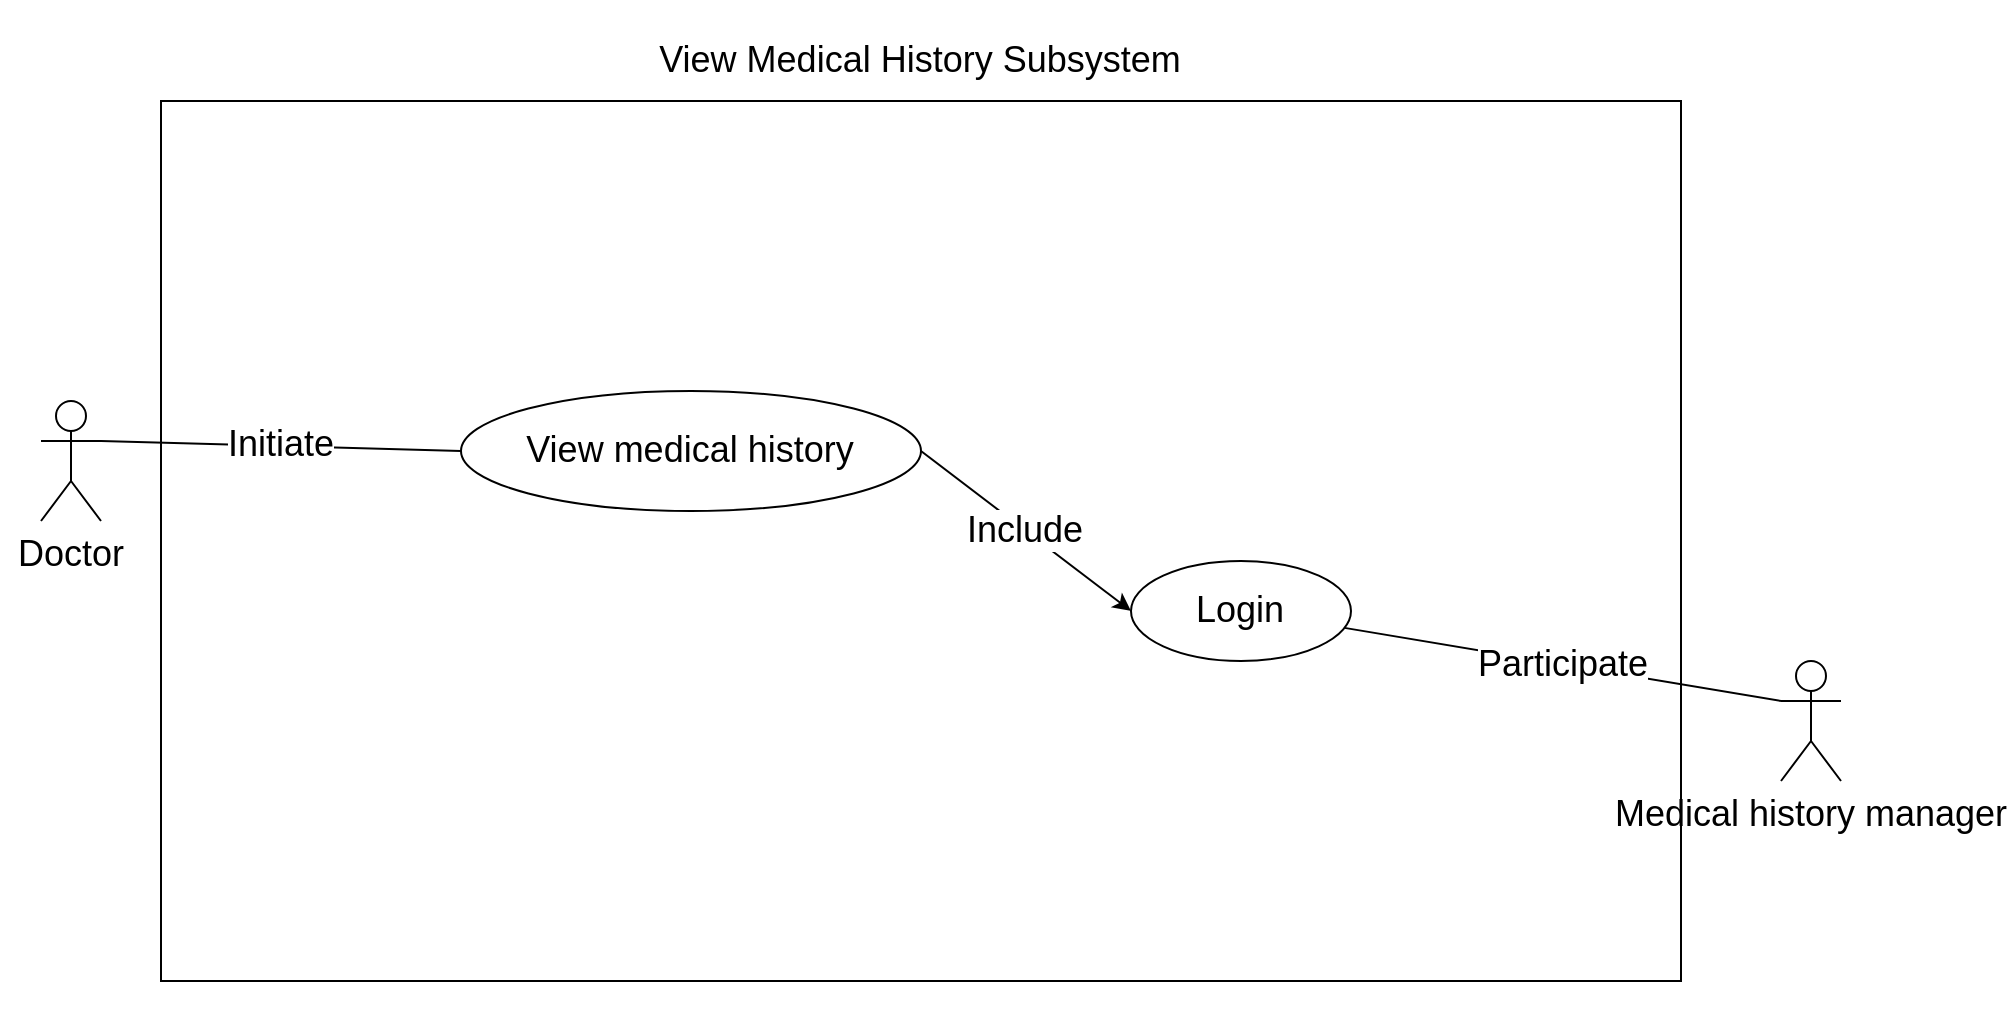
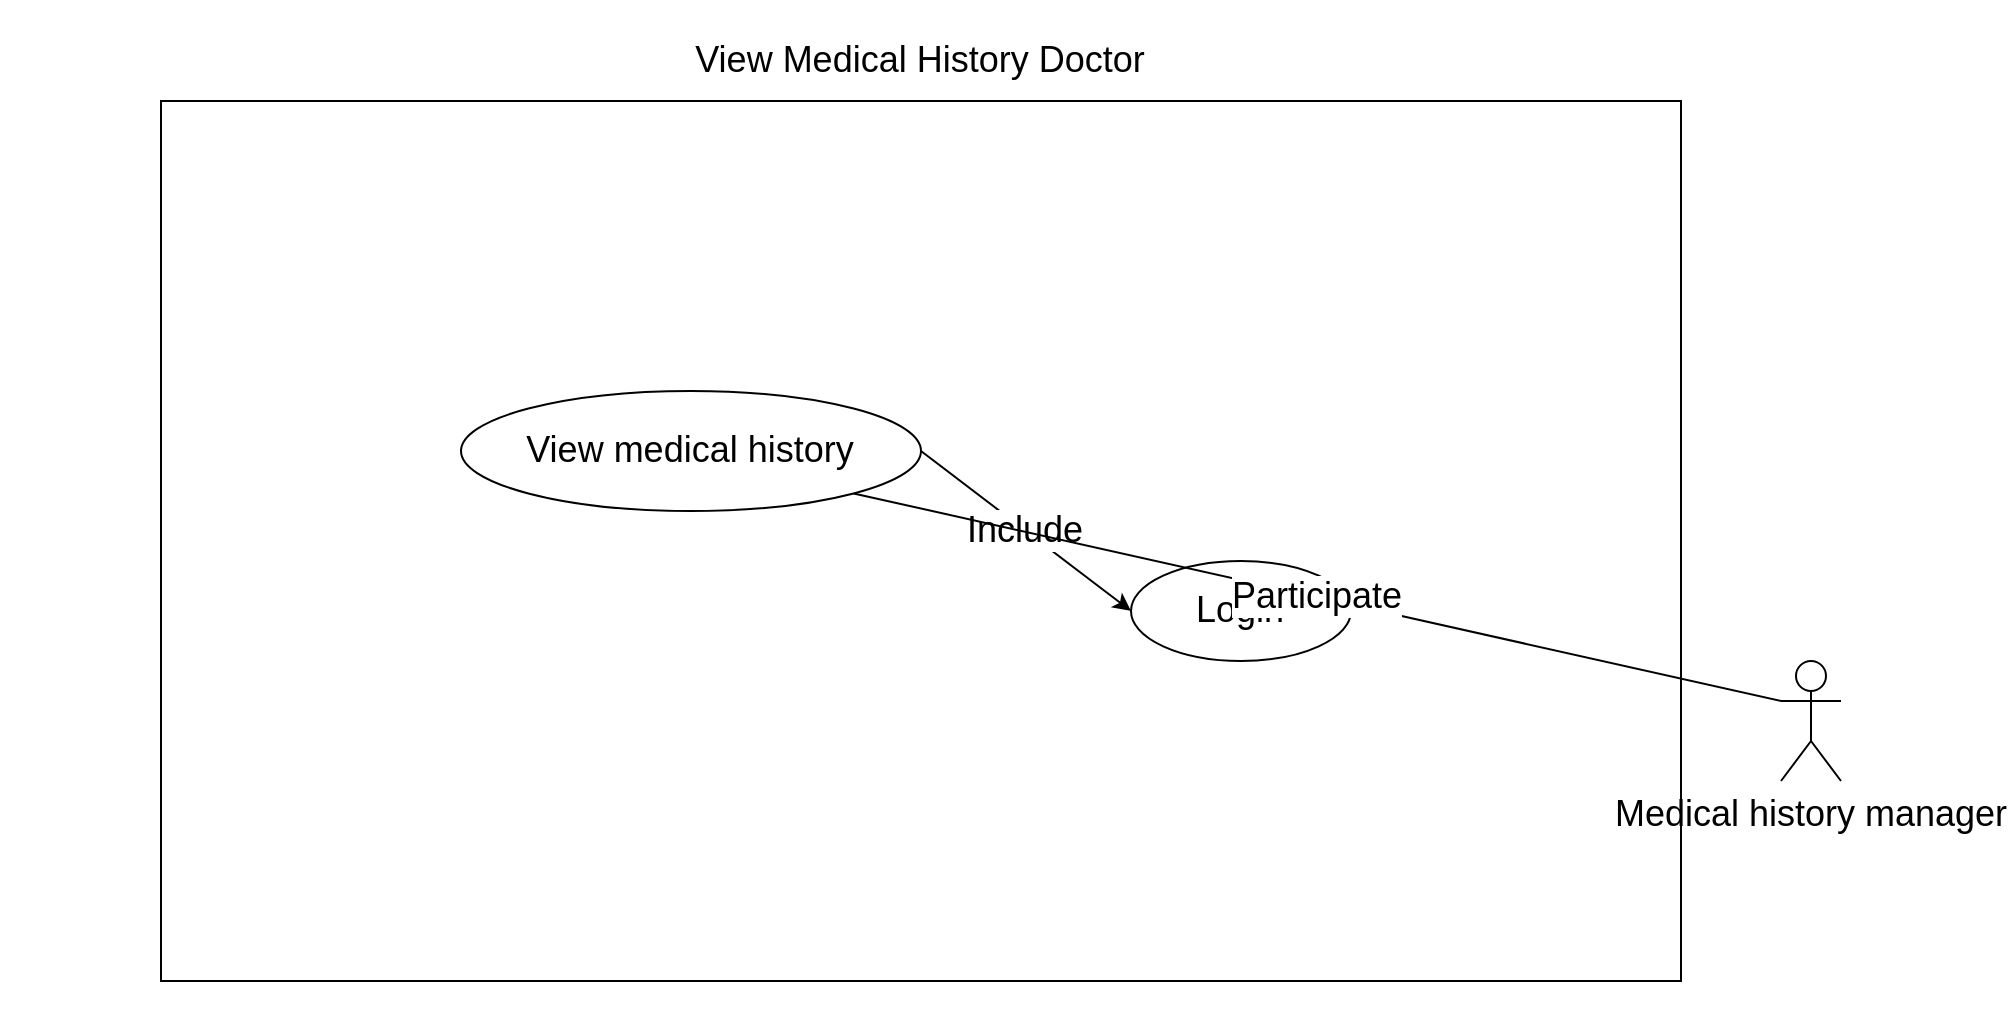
(921, 61) -> (921, 61)
(282, 446) -> none
(71, 461) -> none
(1451, 646) -> (1586, 657)
